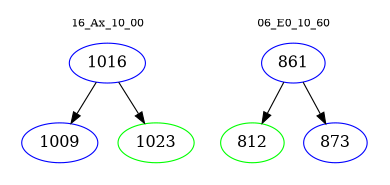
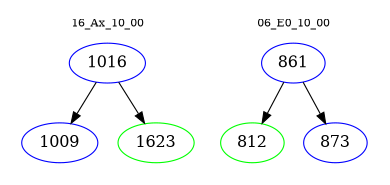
(294, 24) -> (294, 24)
(156, 143) -> (156, 143)
